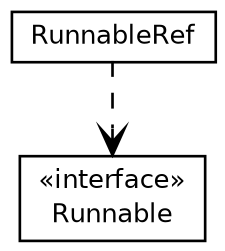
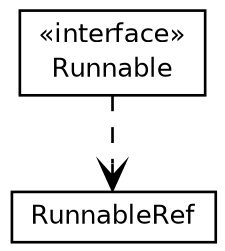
(113, 94) -> (113, 129)
